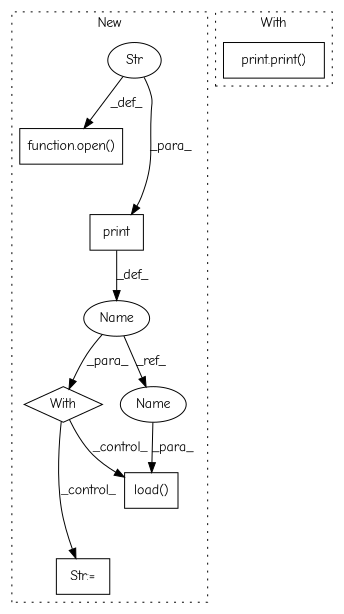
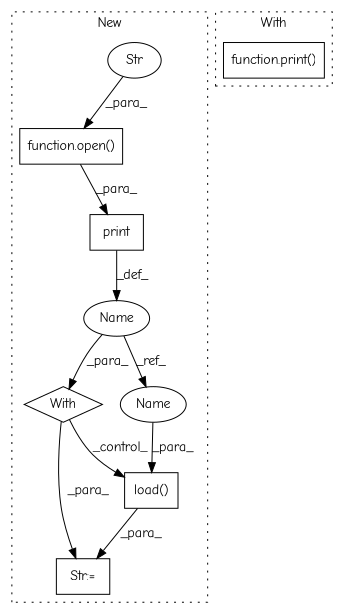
(274, 60) -> (274, 60)
(127, 103) -> (127, 103)
(151, 142) -> (92, 185)
(89, 490) -> (89, 490)
none -> (120, 530)
